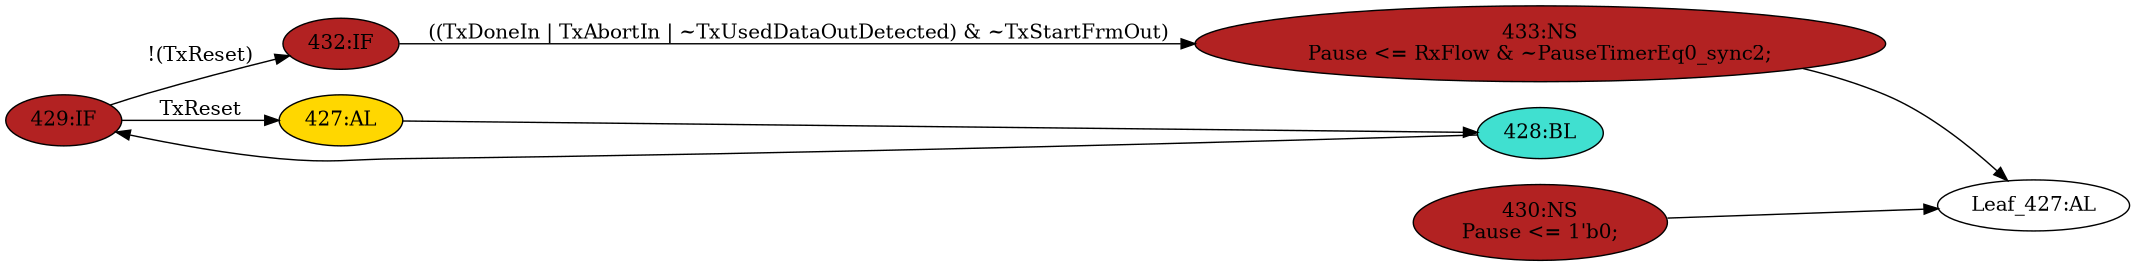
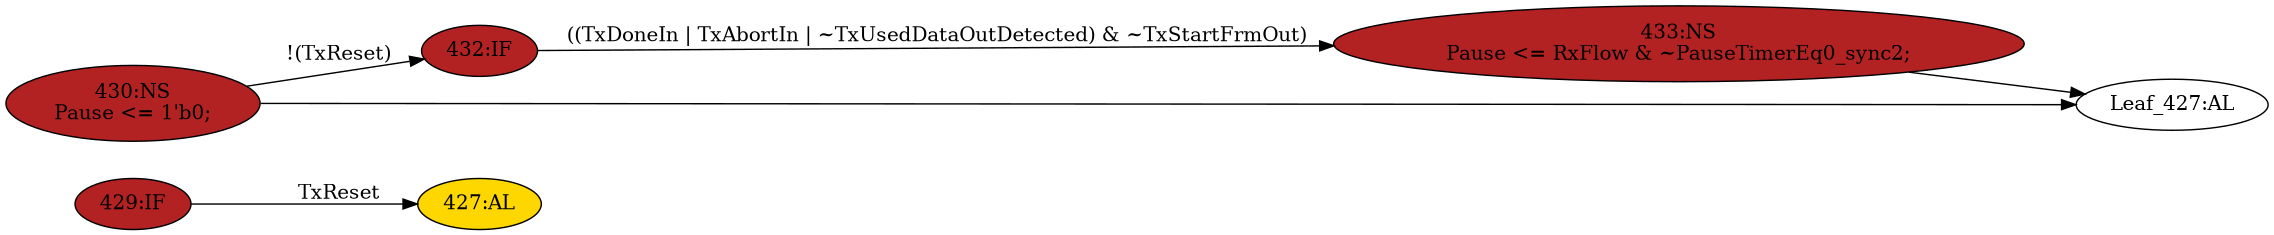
(193, 81) -> (328, 74)
(1540, 133) -> none
